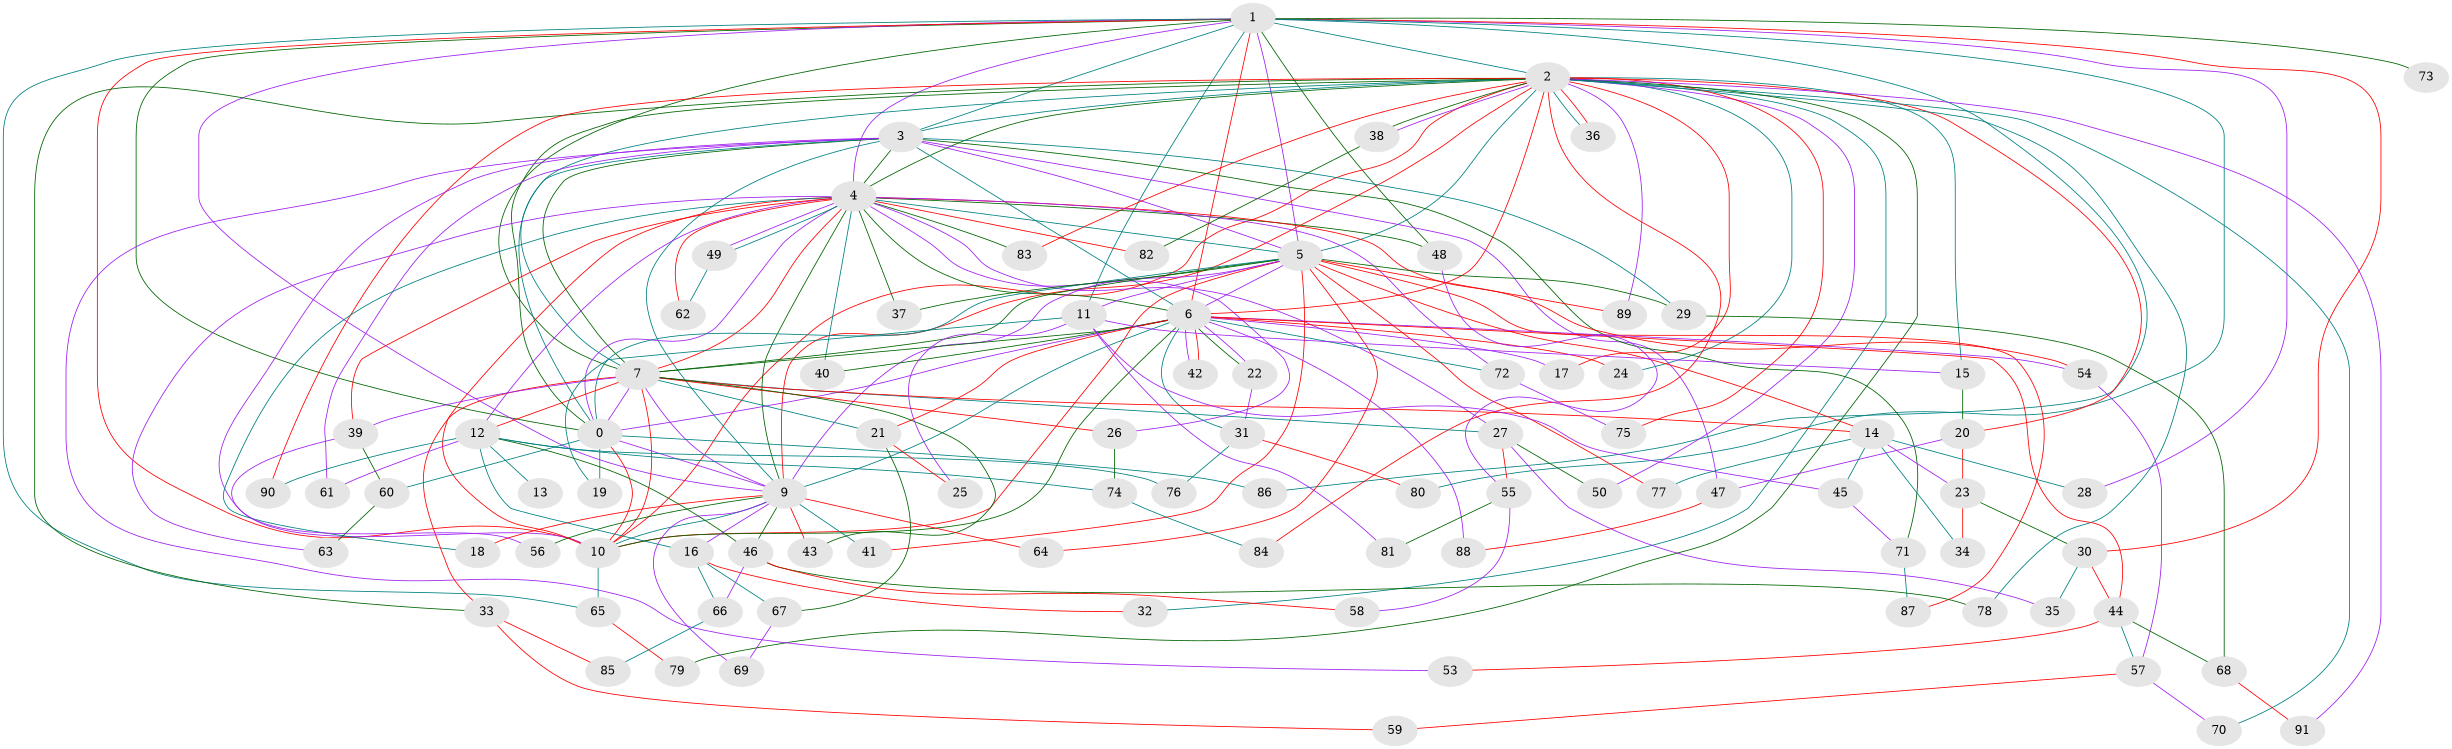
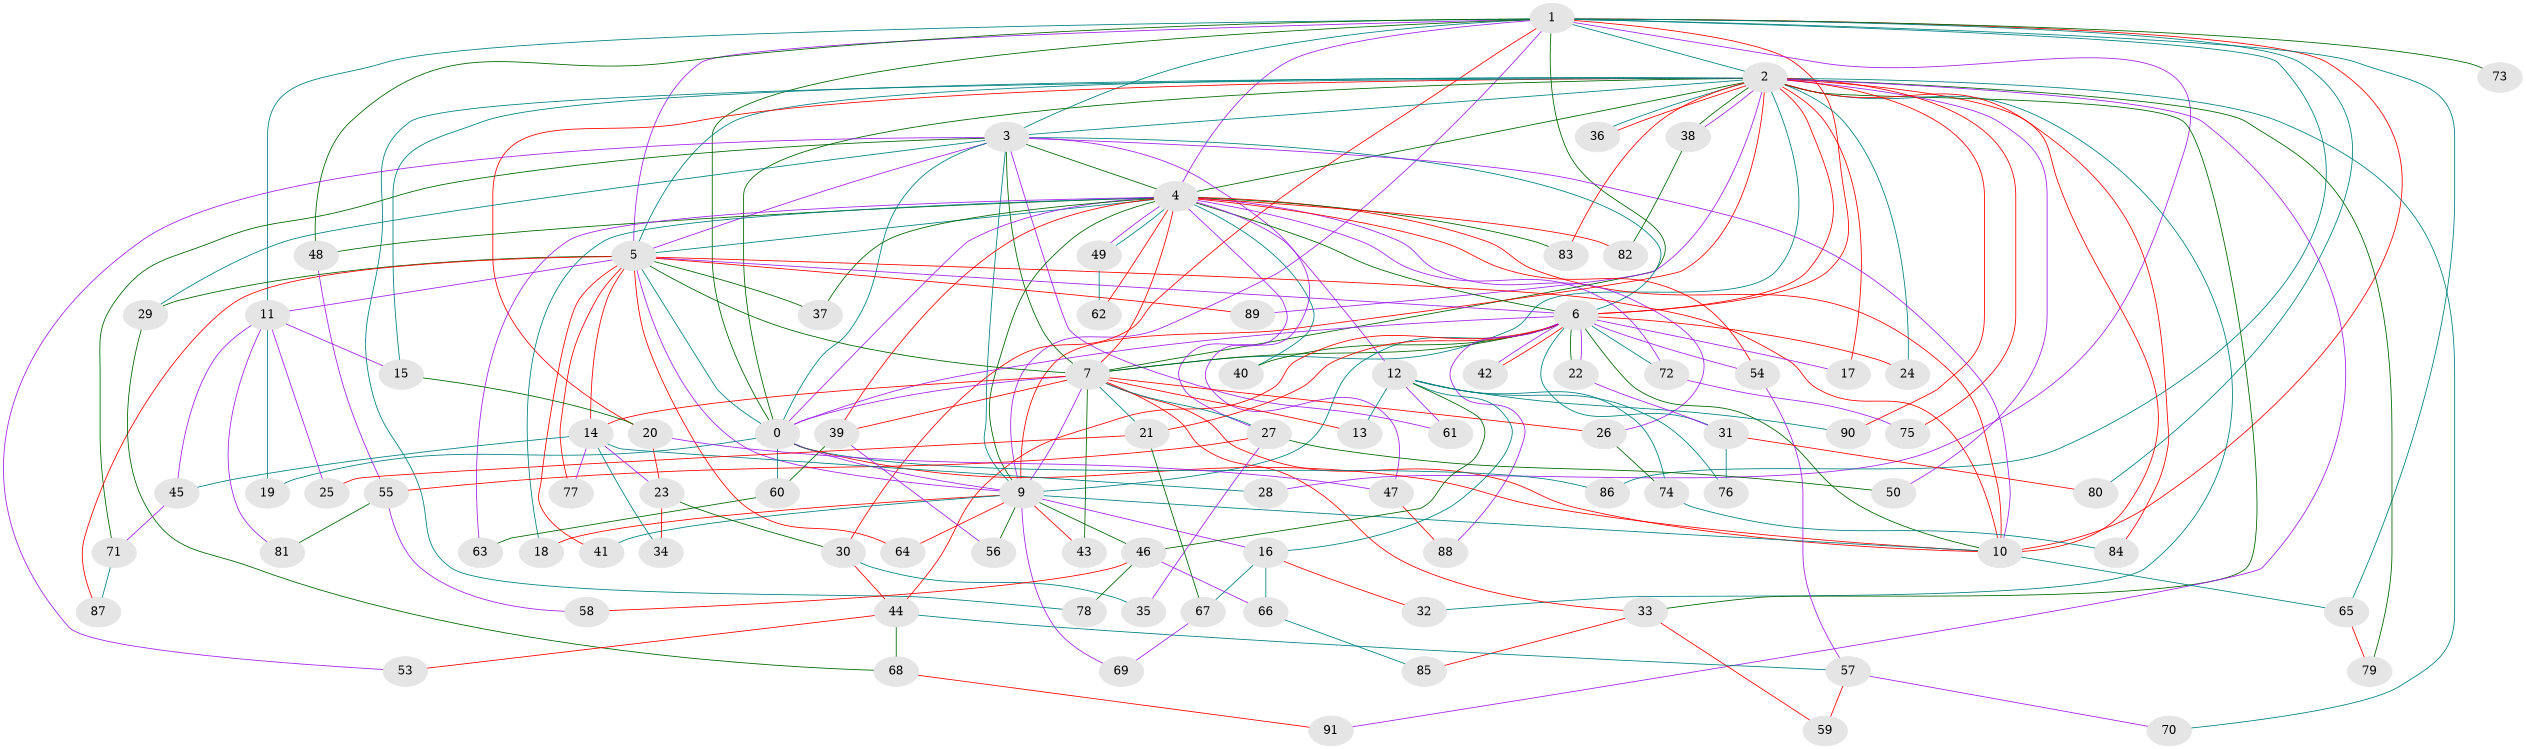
(555, 405) -> (1212, 401)
(433, 408) -> (967, 403)
(1763, 459) -> (579, 470)
